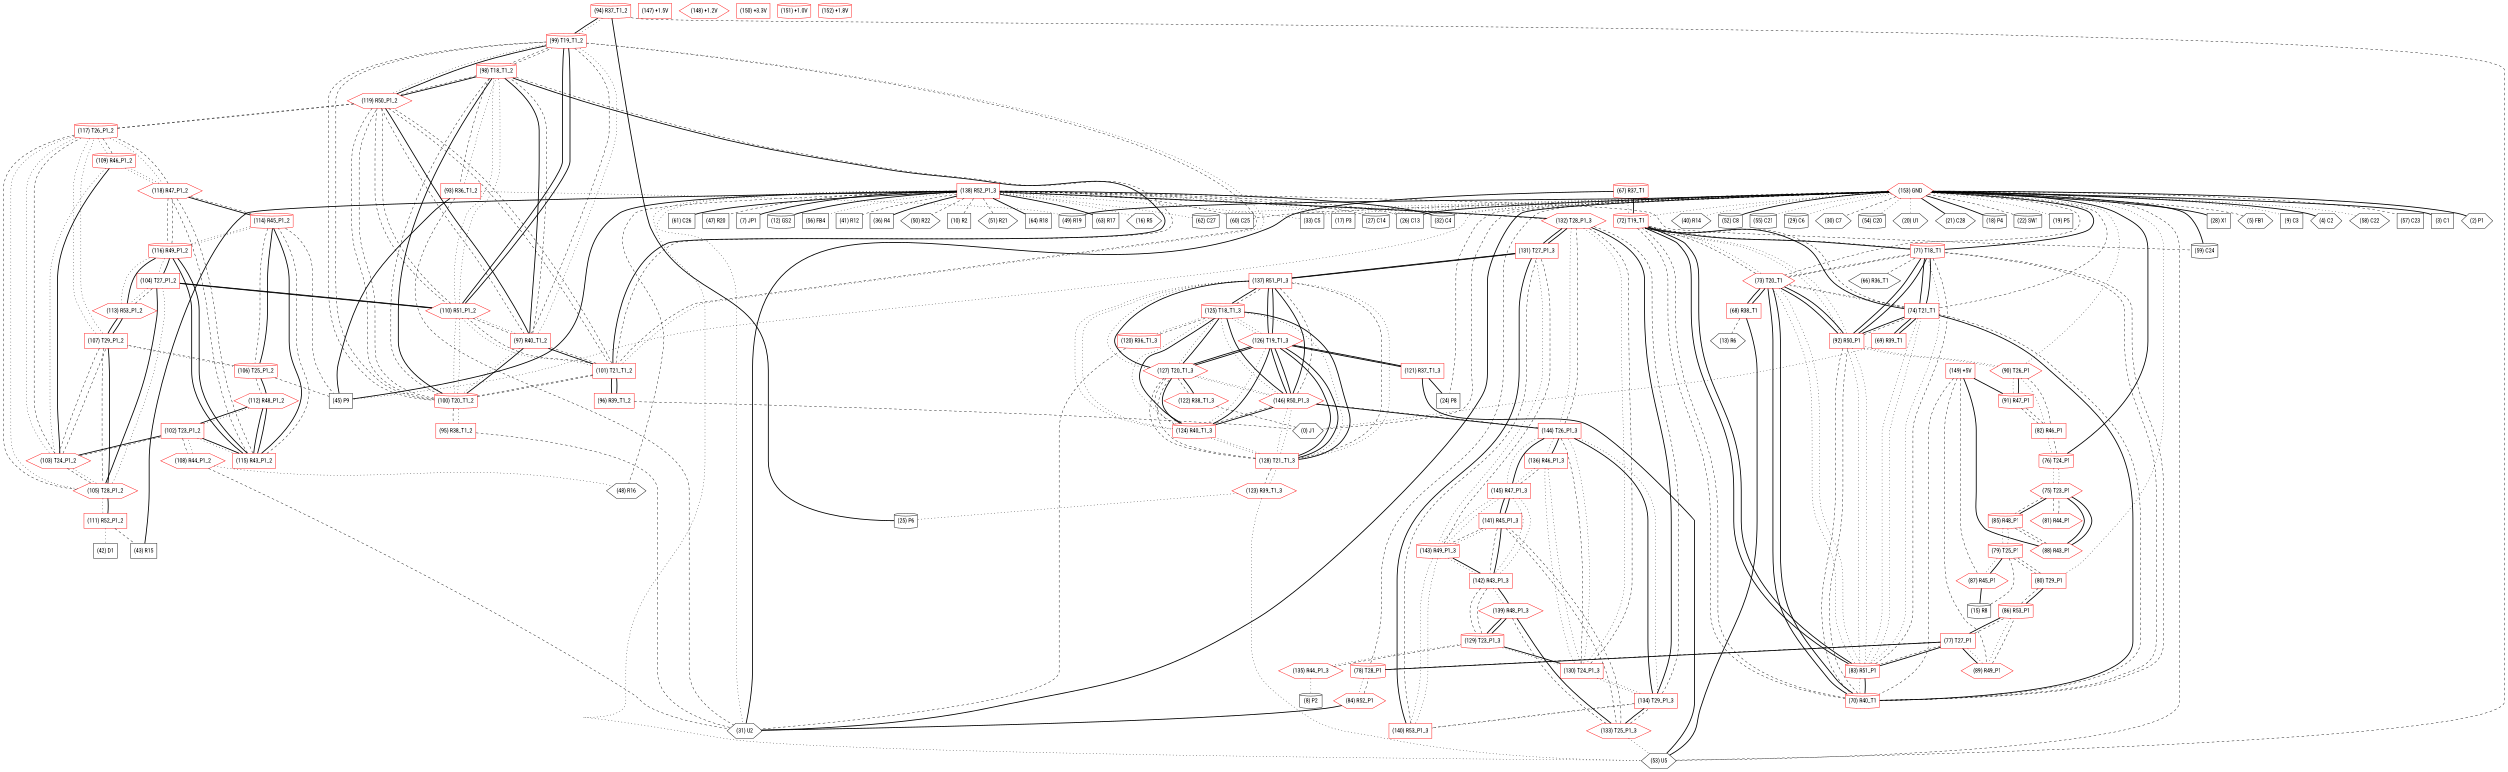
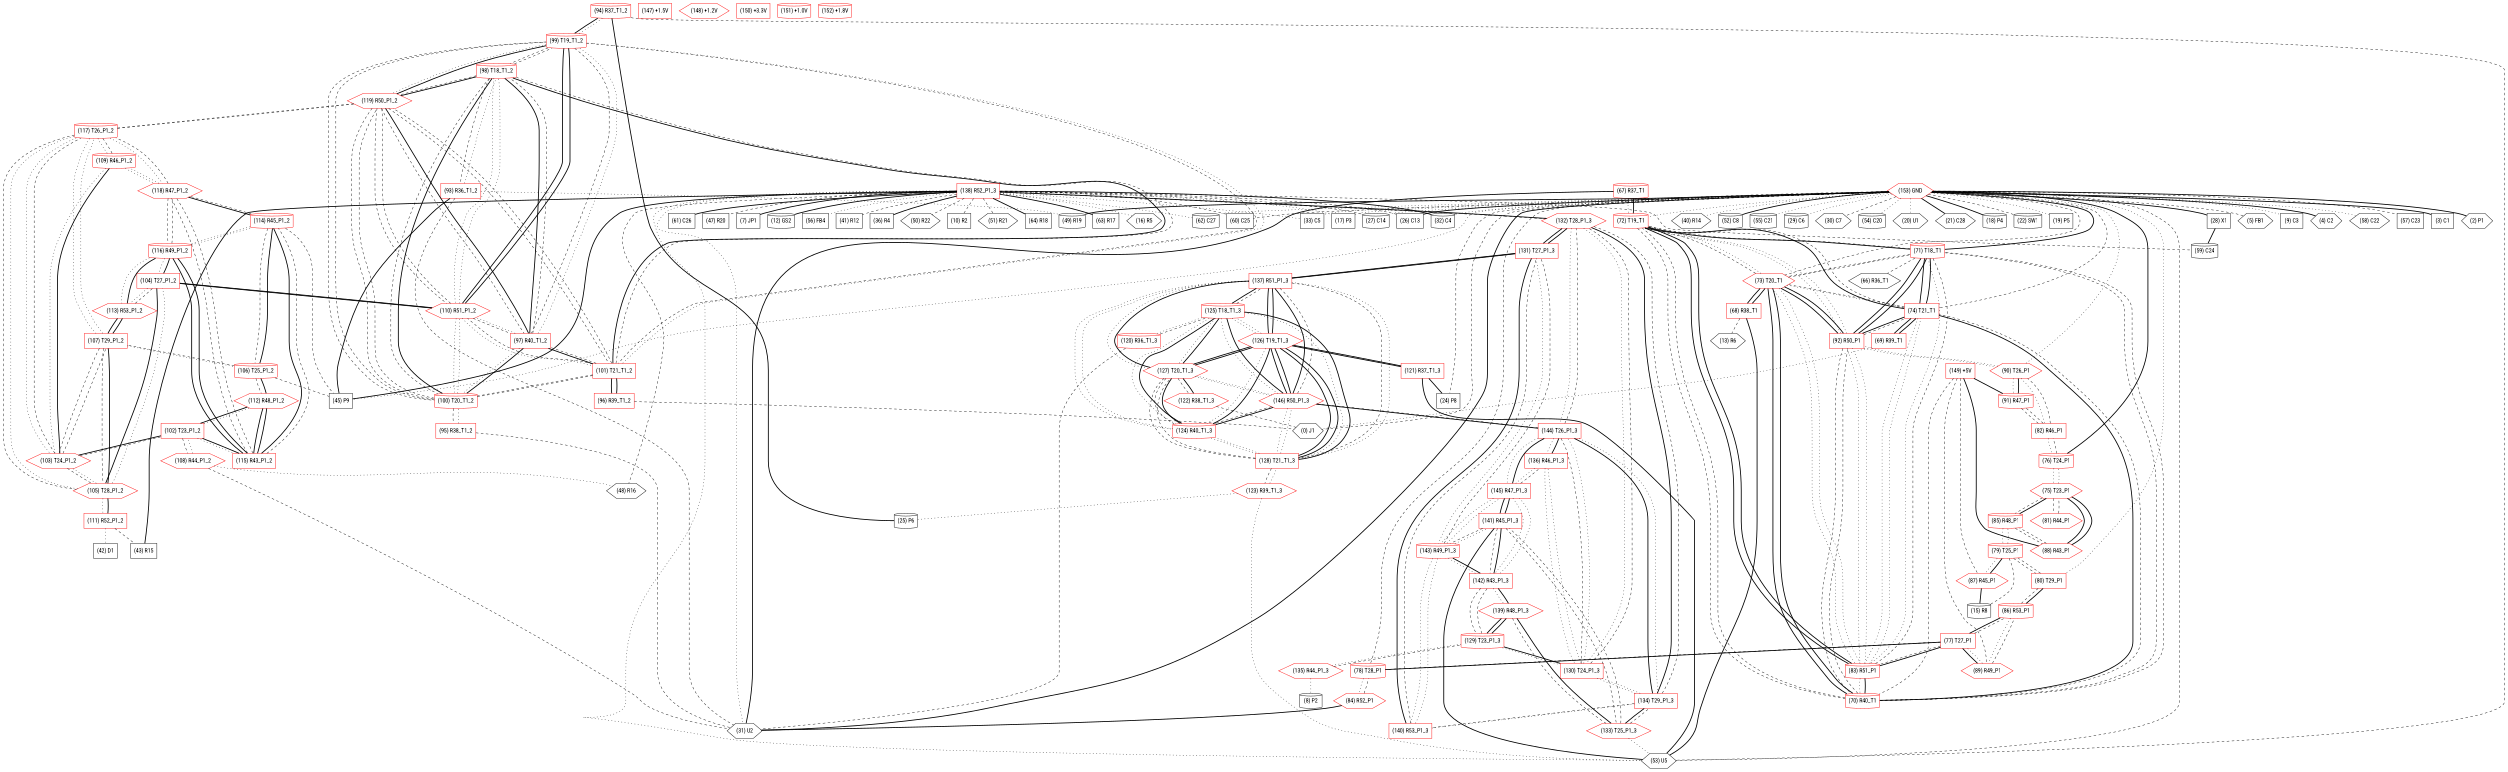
(2077, 198) -> (2212, 236)
none -> (1450, 715)
